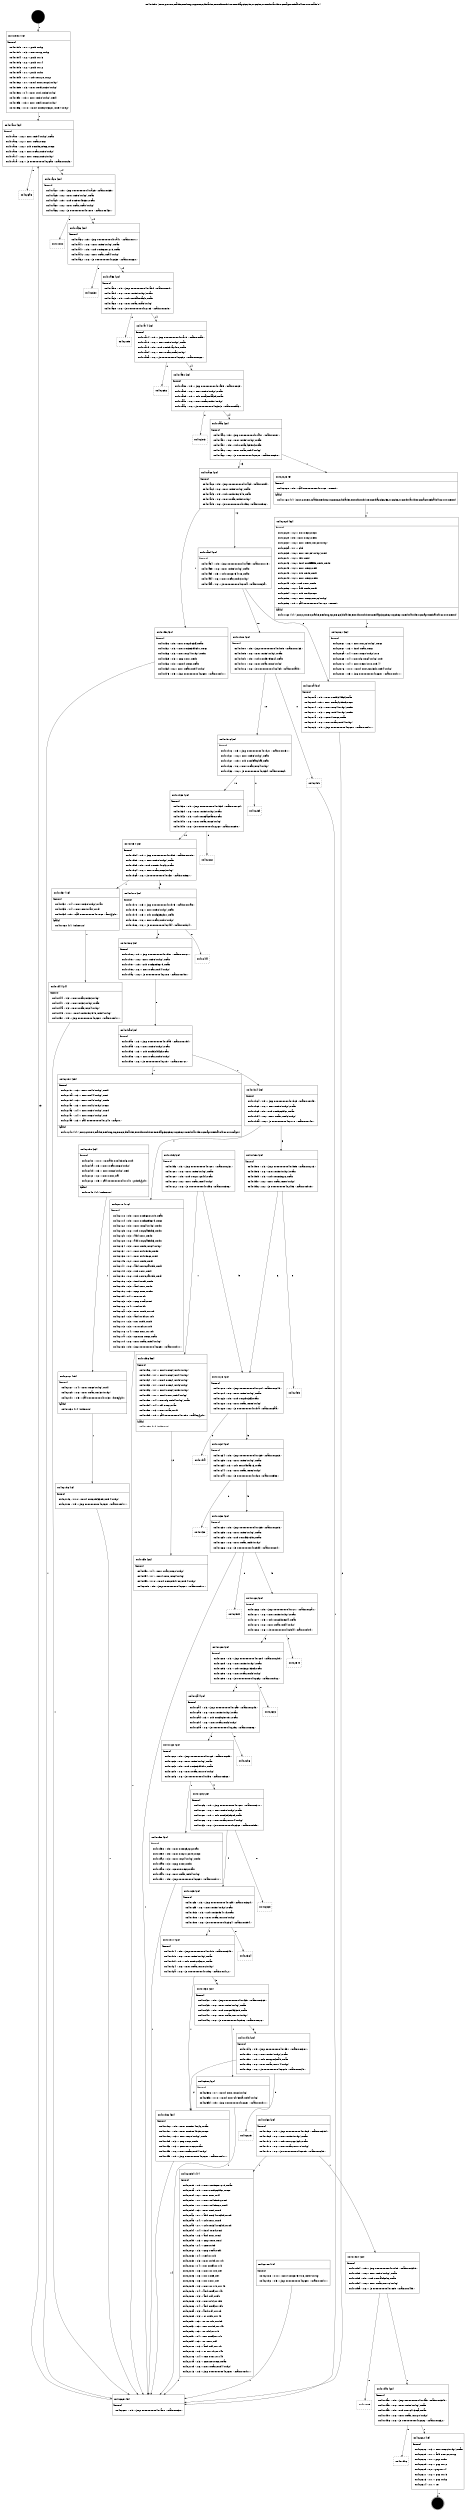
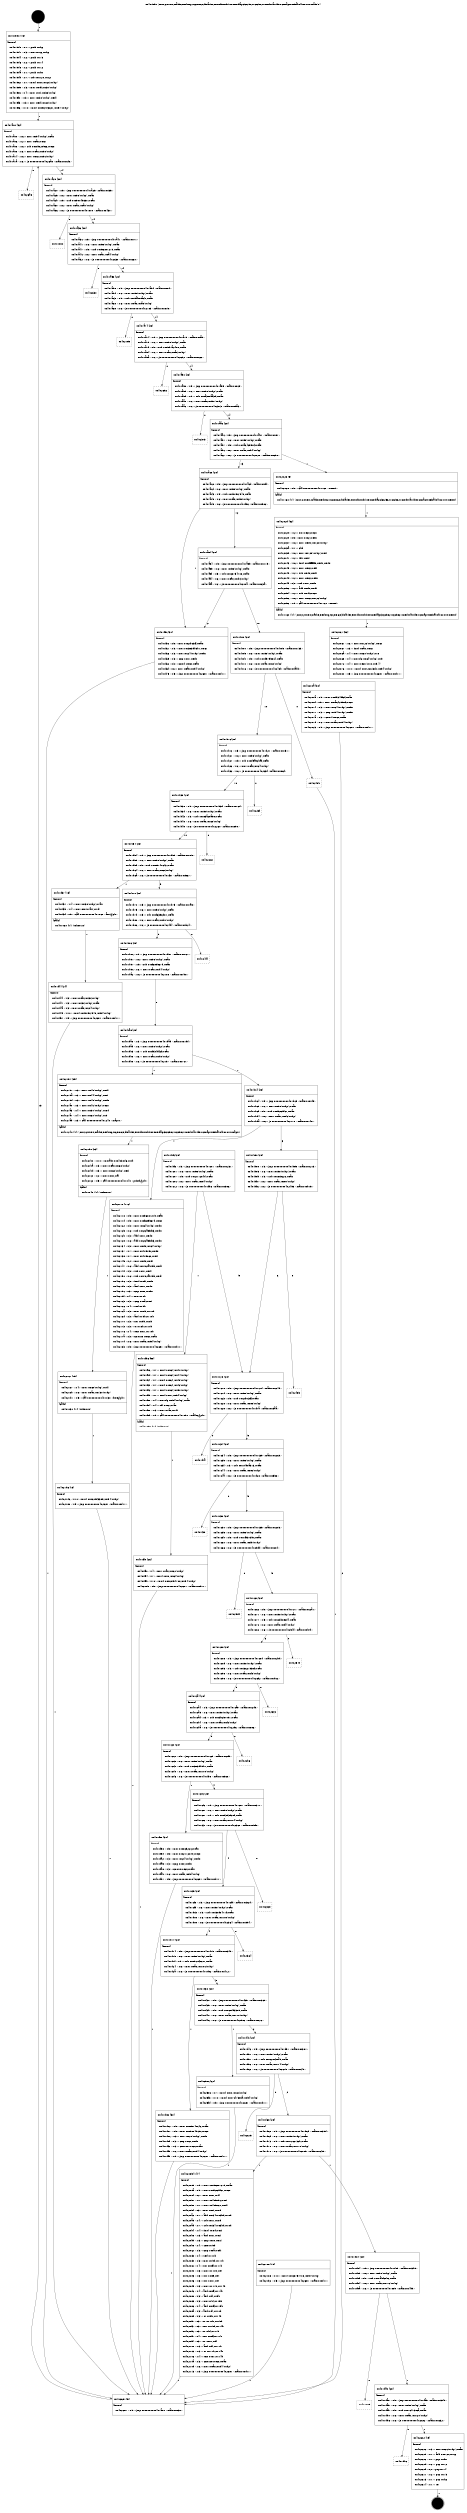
(297, 623) -> (215, 607)
none -> (131, 1140)
(172, 1460) -> (172, 1460)
(145, 1964) -> (139, 1990)
(198, 2072) -> (283, 2094)
(171, 2273) -> (171, 2273)
